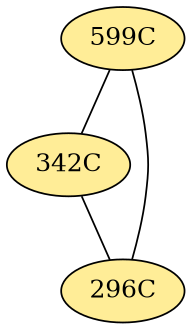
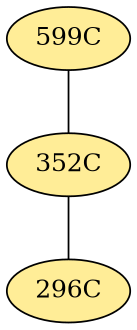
(69, 165) -> (69, 165)
(148, 165) -> none
